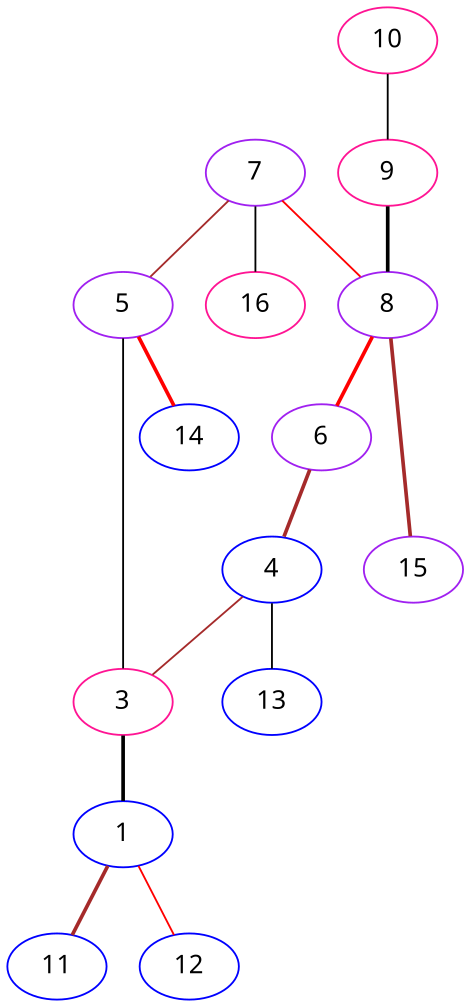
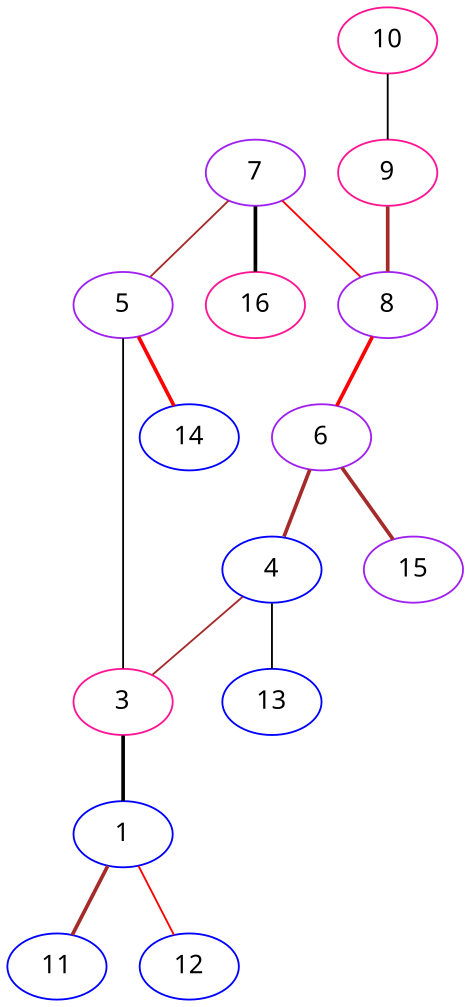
(255, 239) -> (255, 239)
(388, 239) -> (388, 239)
(401, 437) -> (368, 504)
